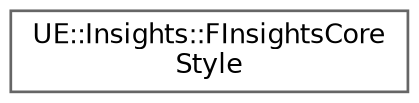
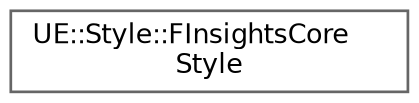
(209, 51) -> (209, 51)
